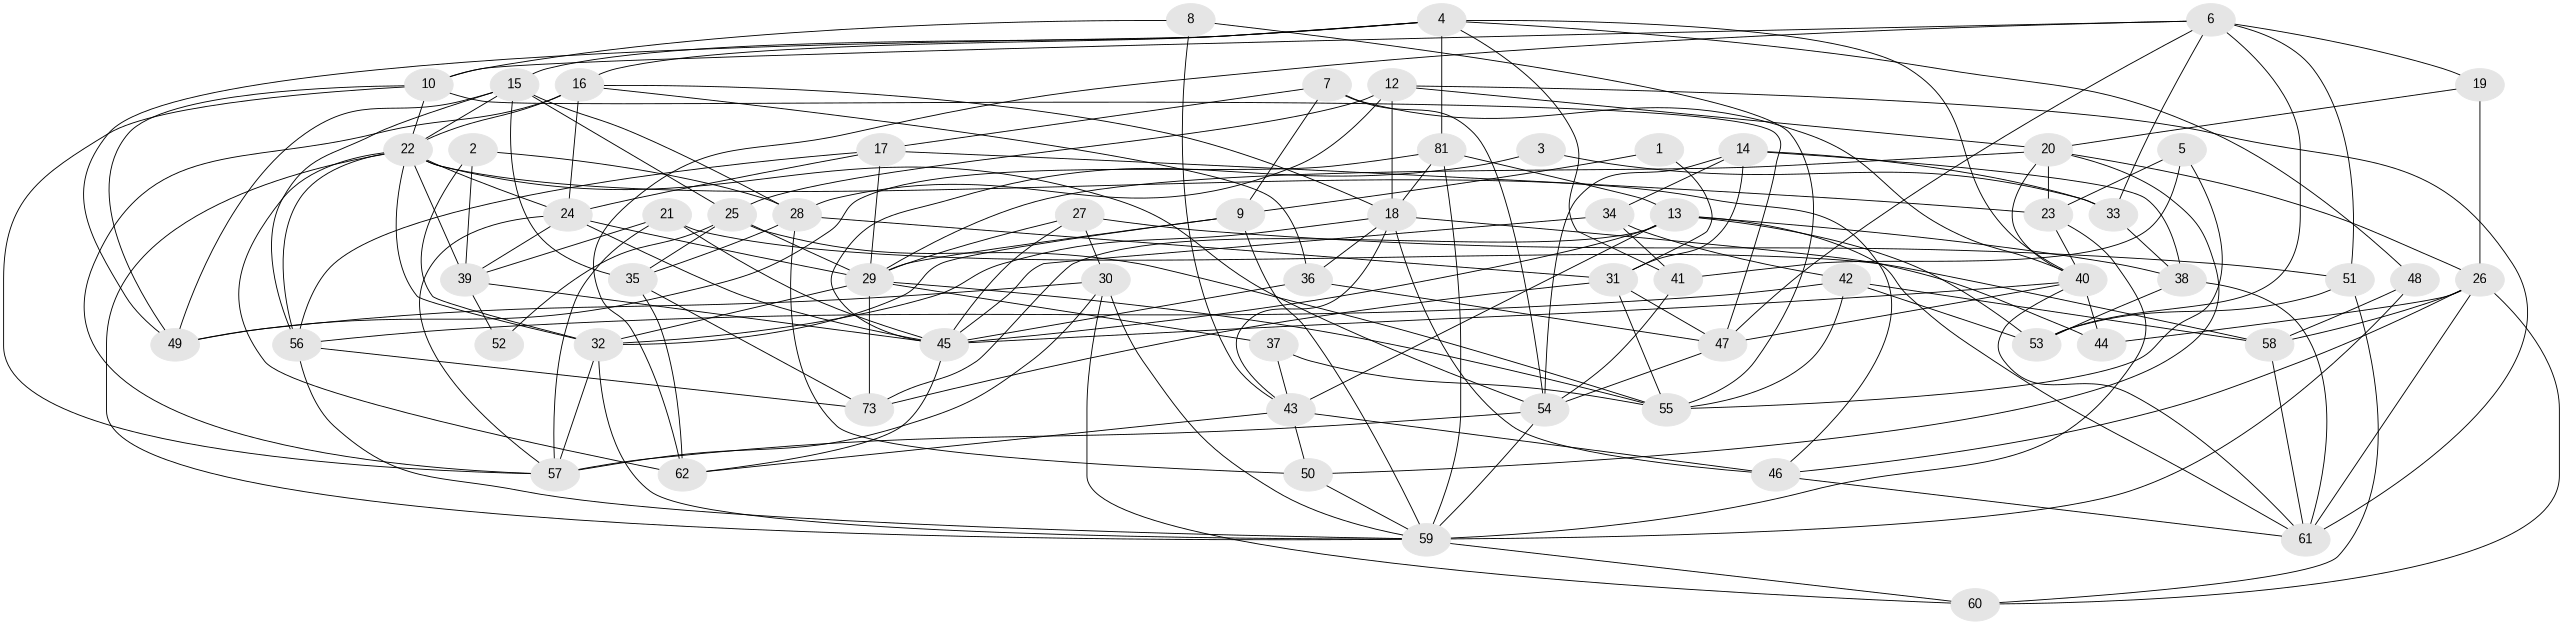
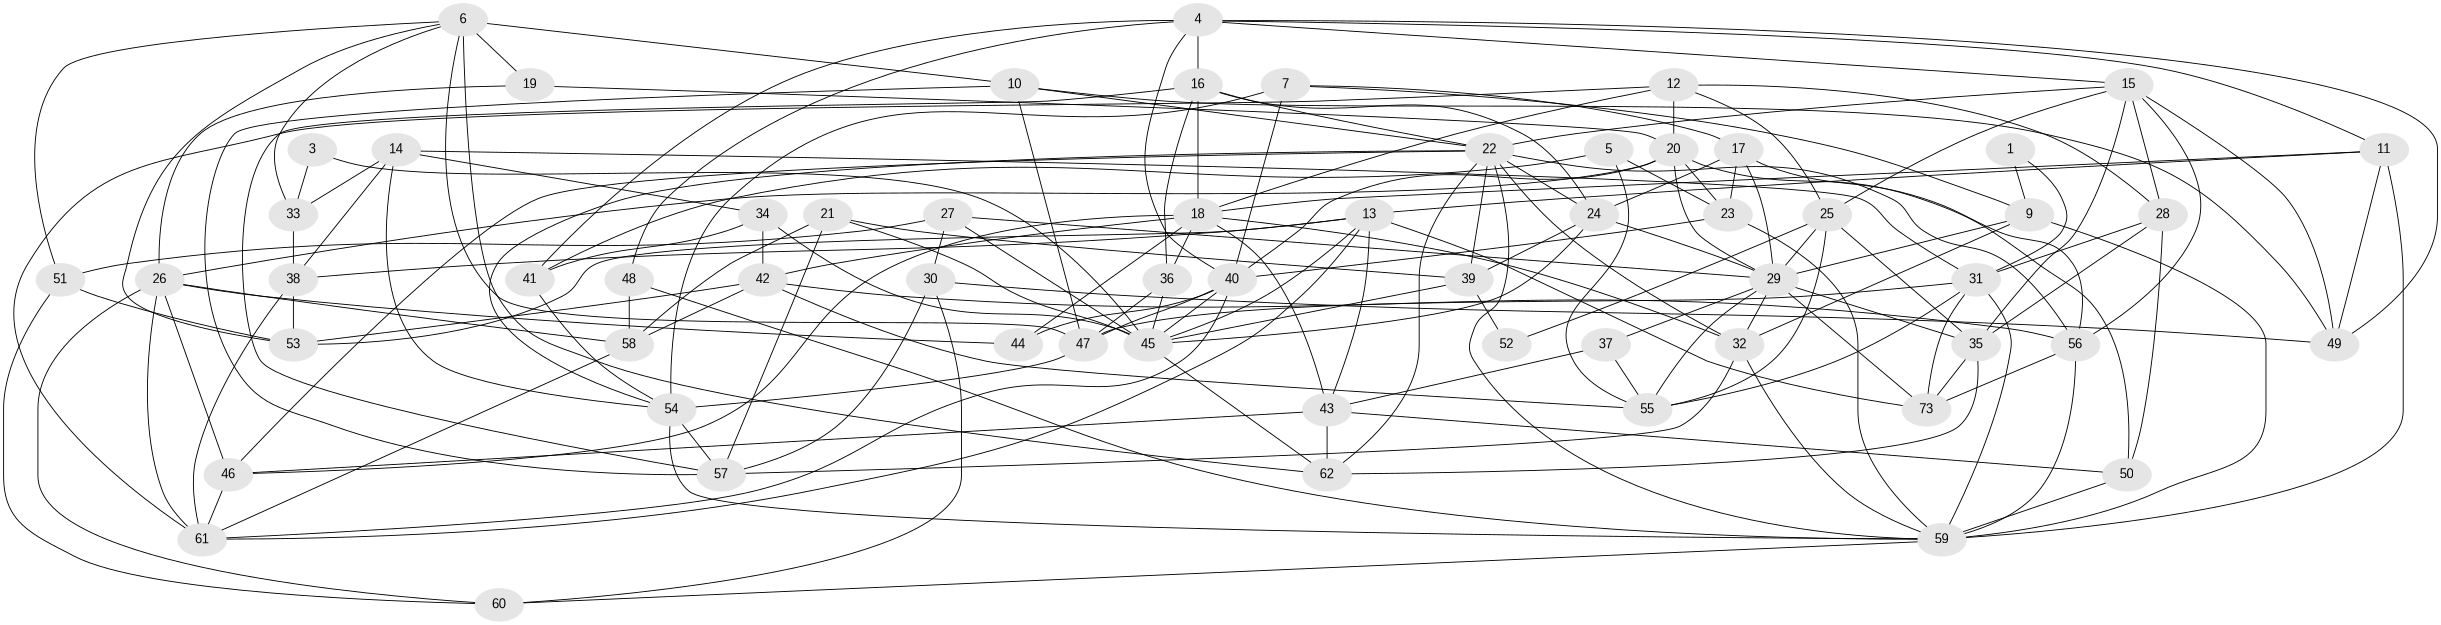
(1191, 20) -> none
(473, 150) -> none
(1442, 150) -> (2384, 150)
none -> (892, 254)
none -> (1855, 306)
(429, 340) -> none
(1224, 456) -> (1996, 410)
